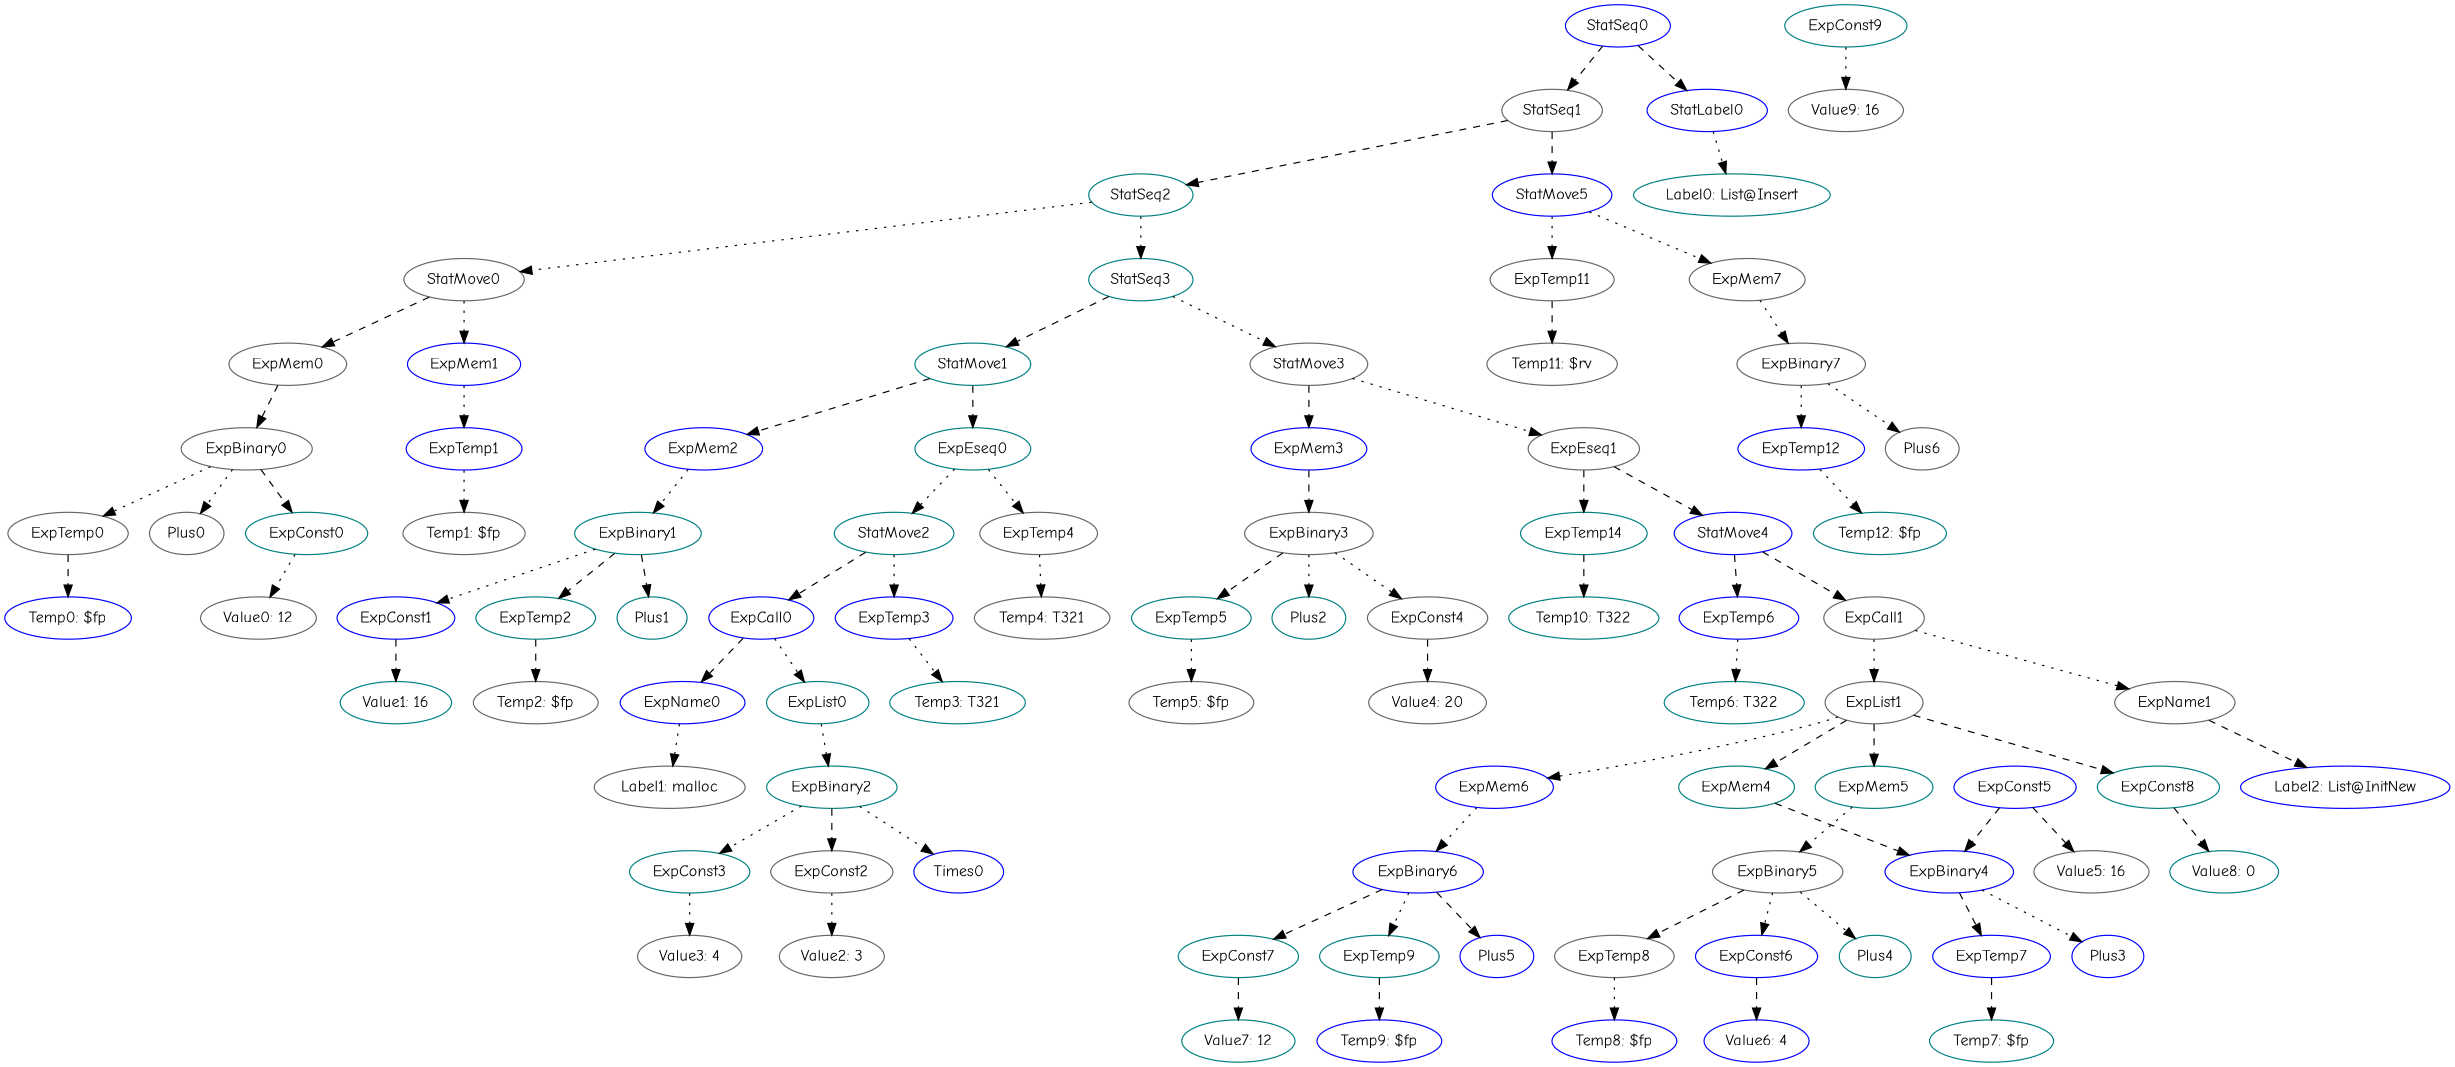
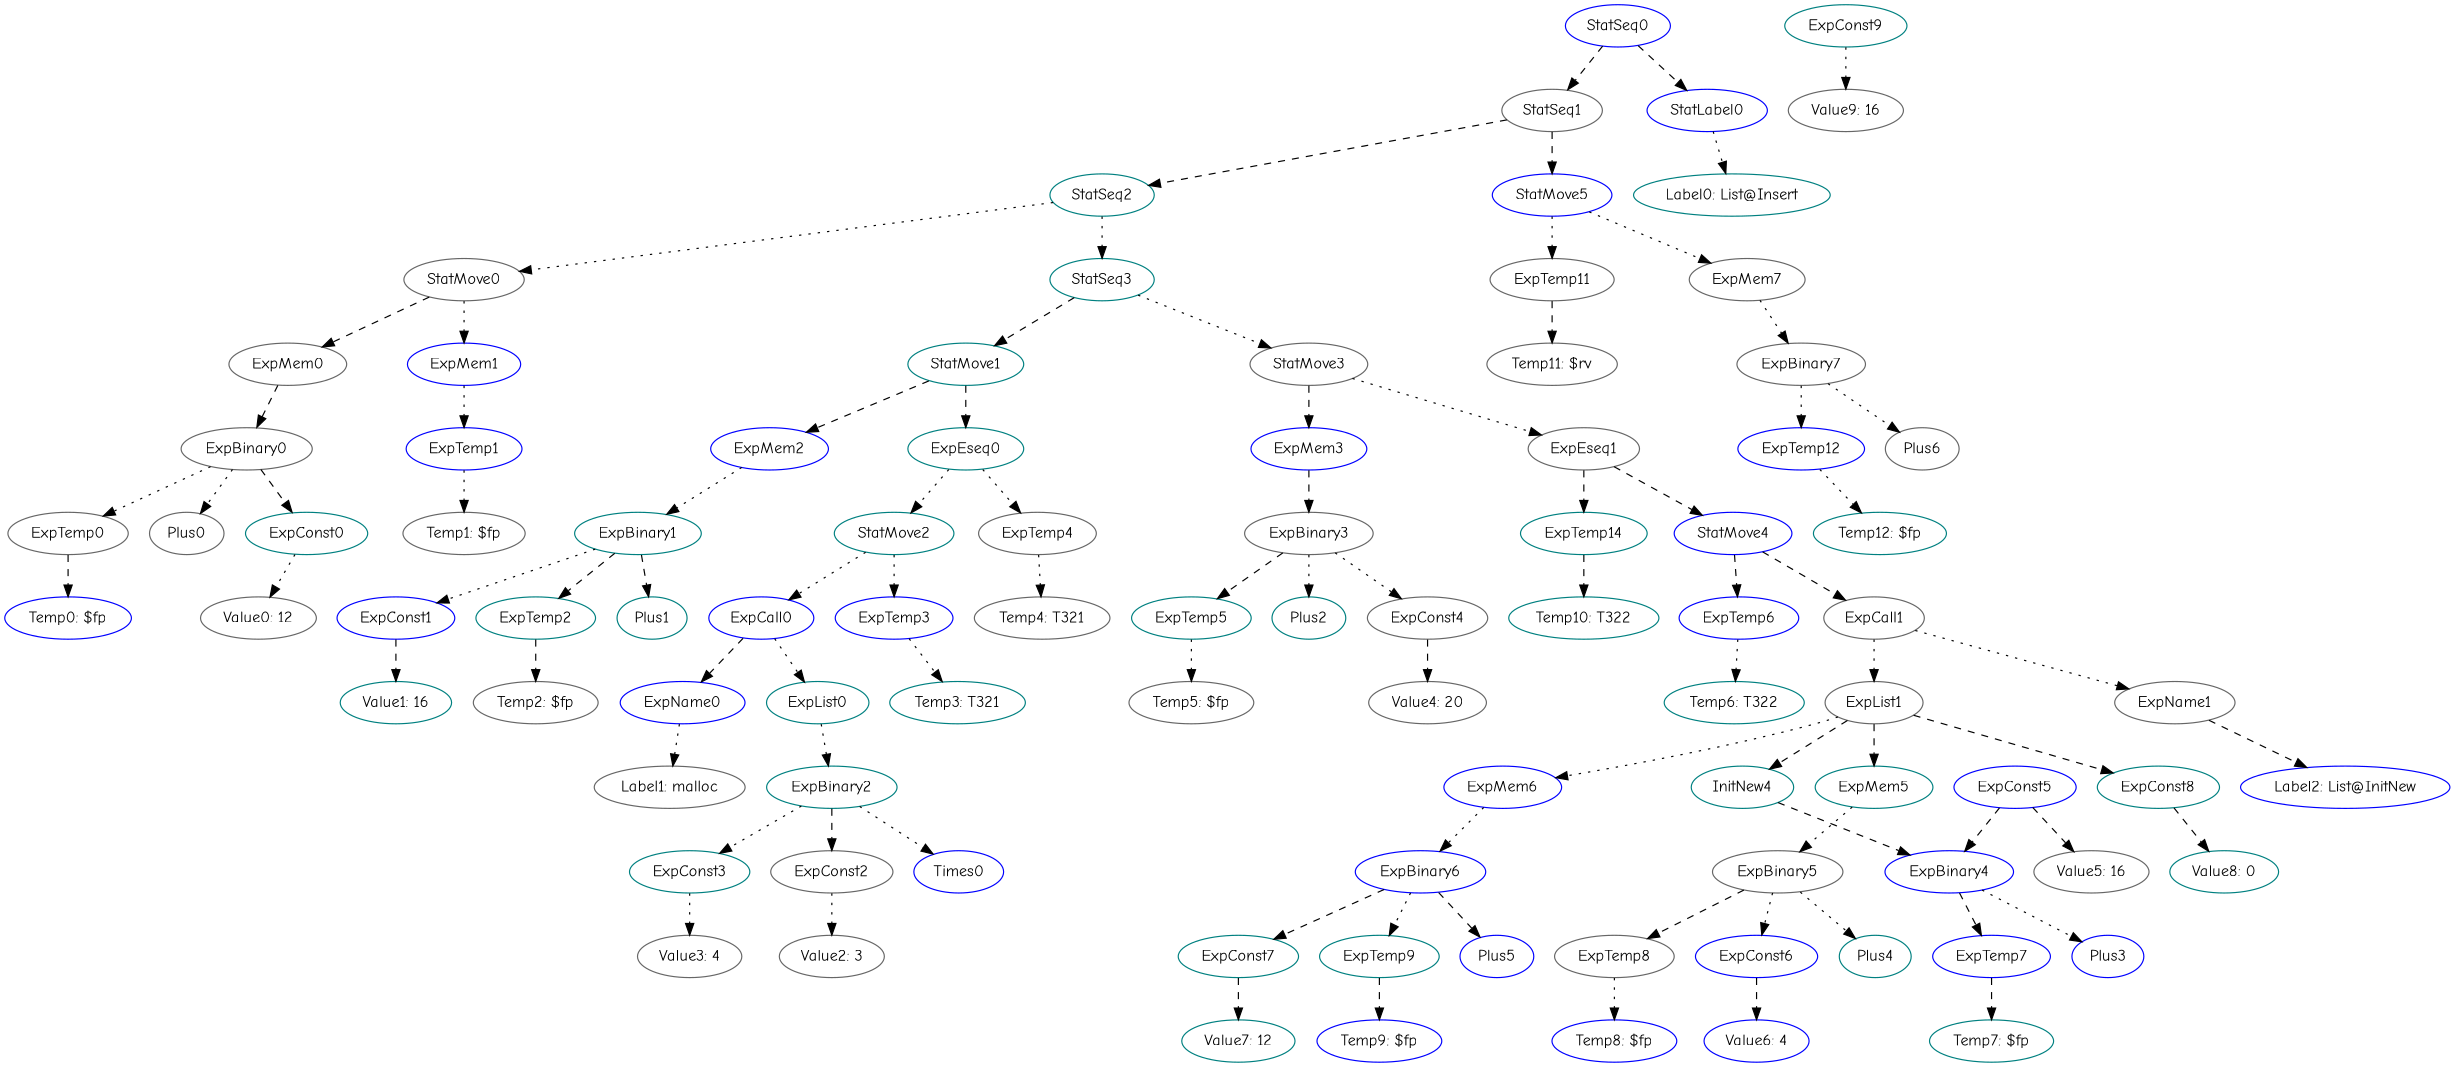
(833, 573) -> (833, 573)
(1737, 787) -> (1742, 787)
